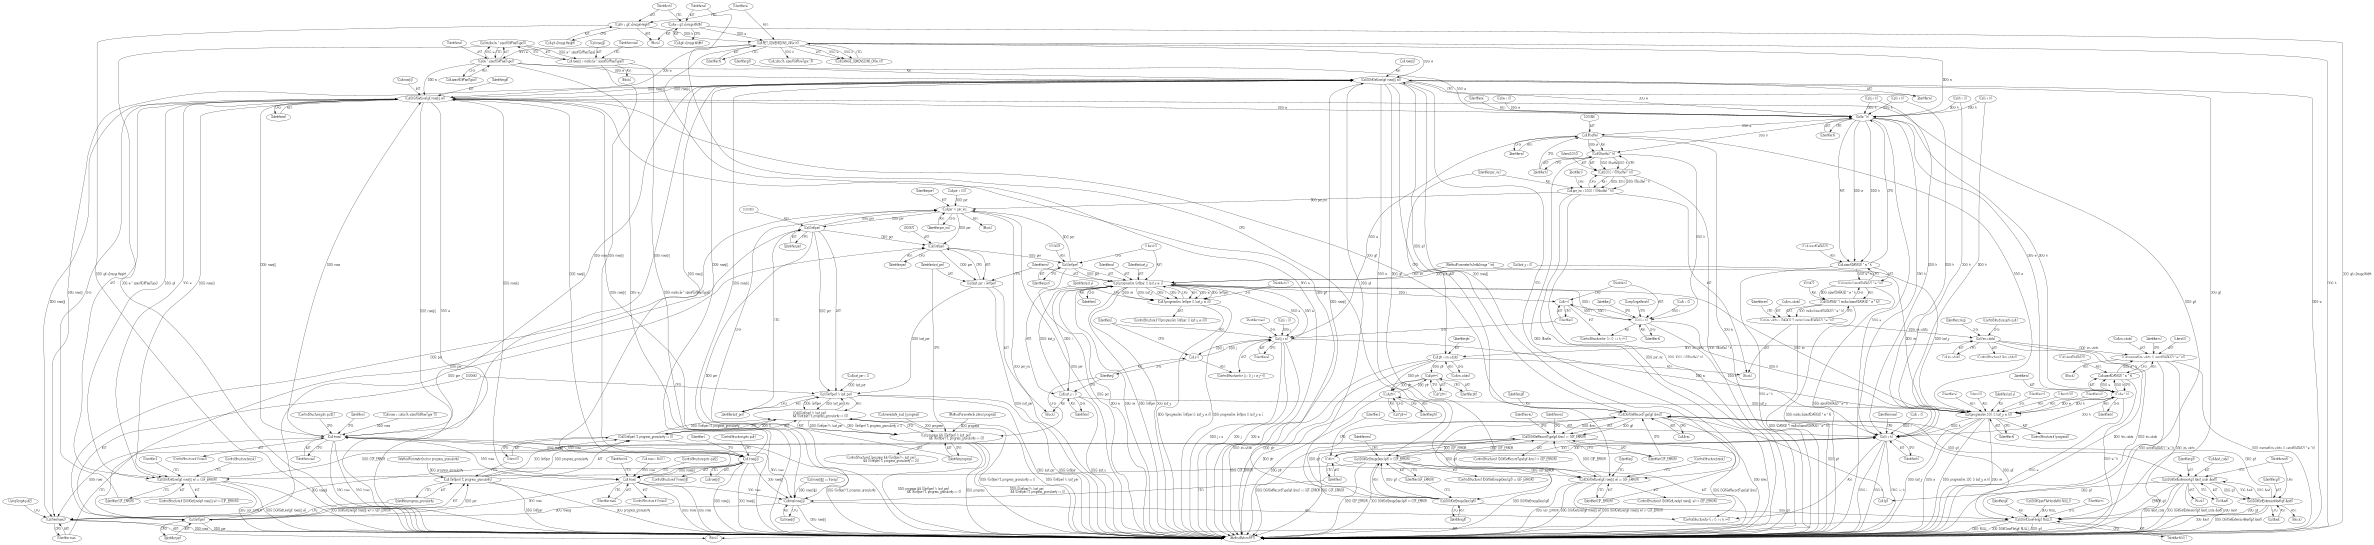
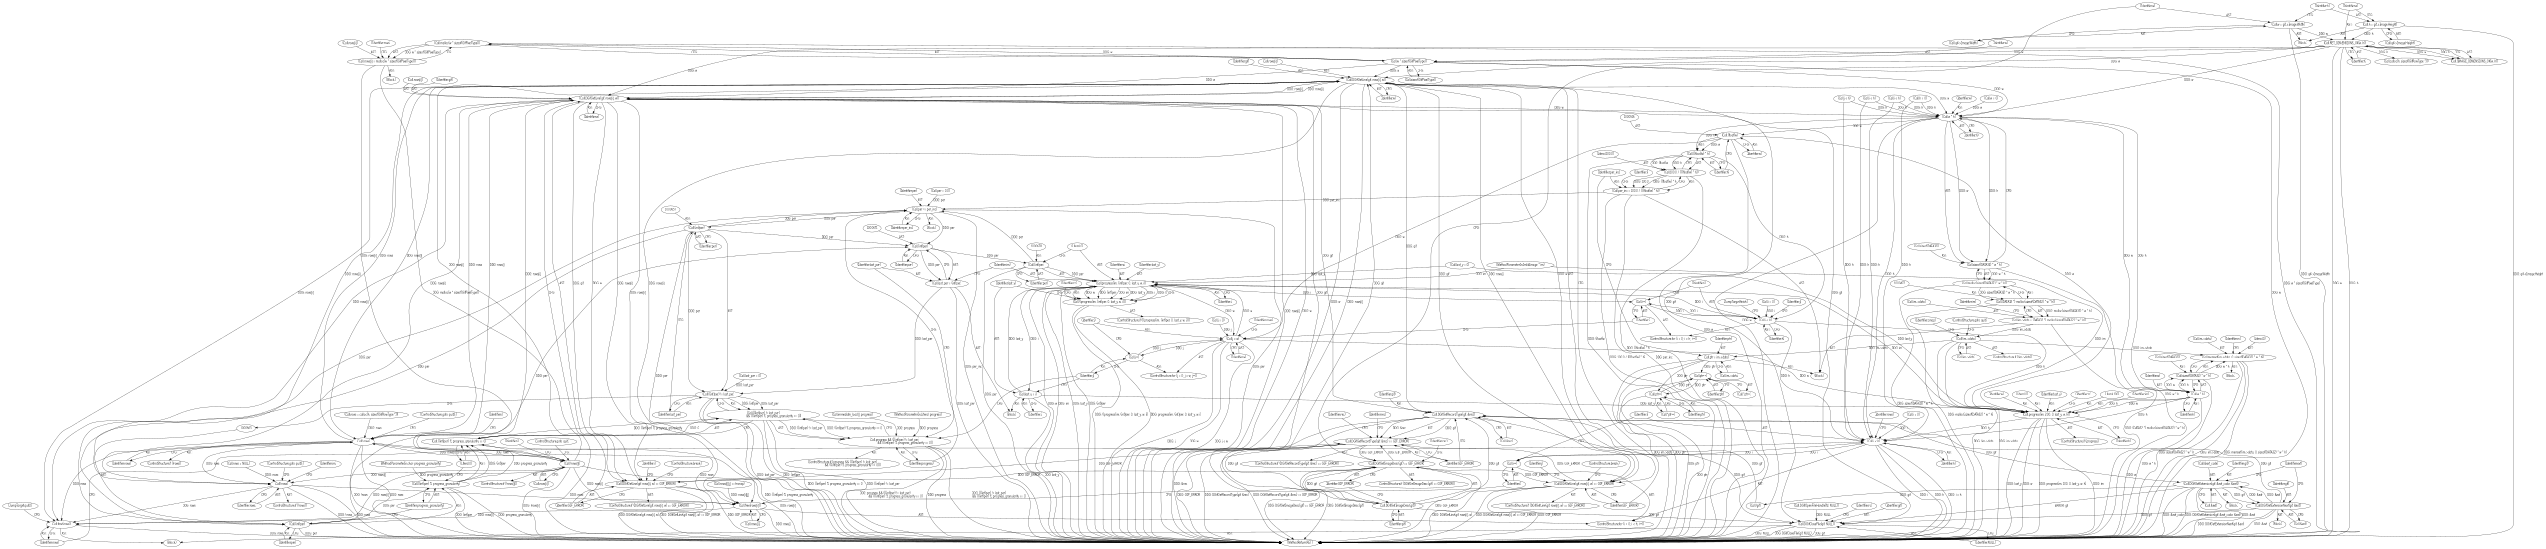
(646, 385) -> (486, 401)
(1988, 415) -> (2046, 415)
